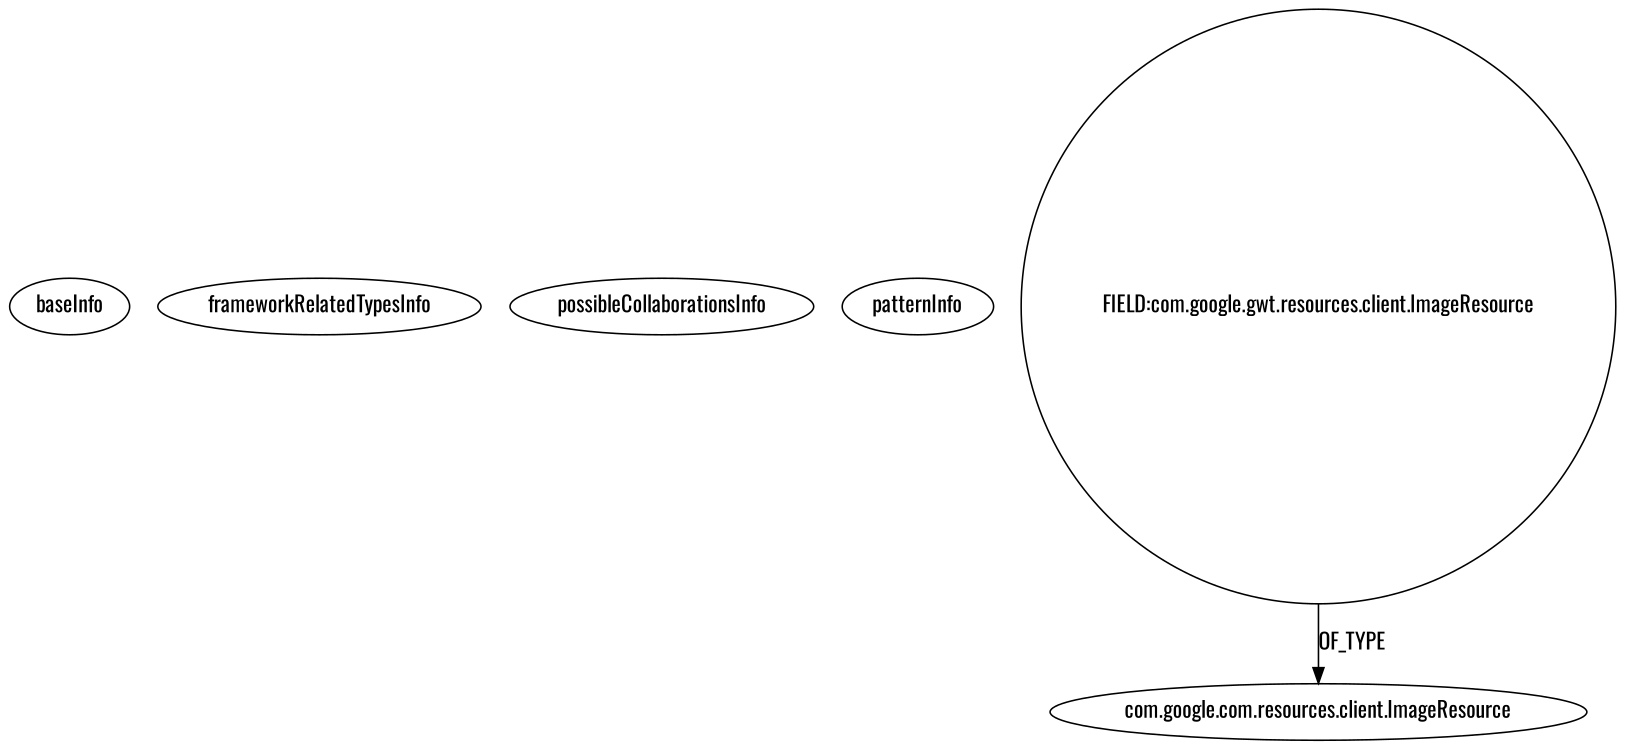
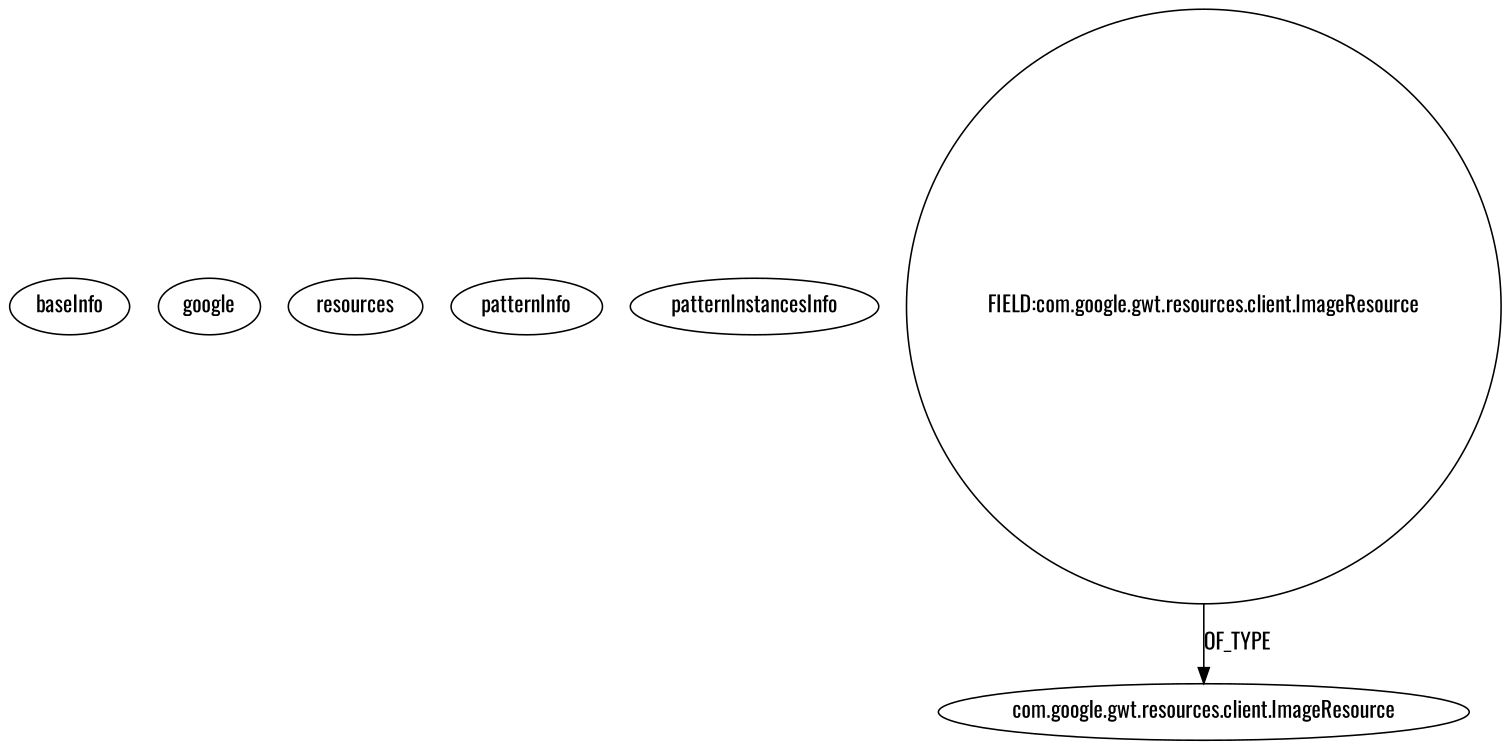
(319, 307) -> (209, 307)
(662, 307) -> (356, 307)
none -> (755, 307)
(1318, 712) -> (1204, 712)
